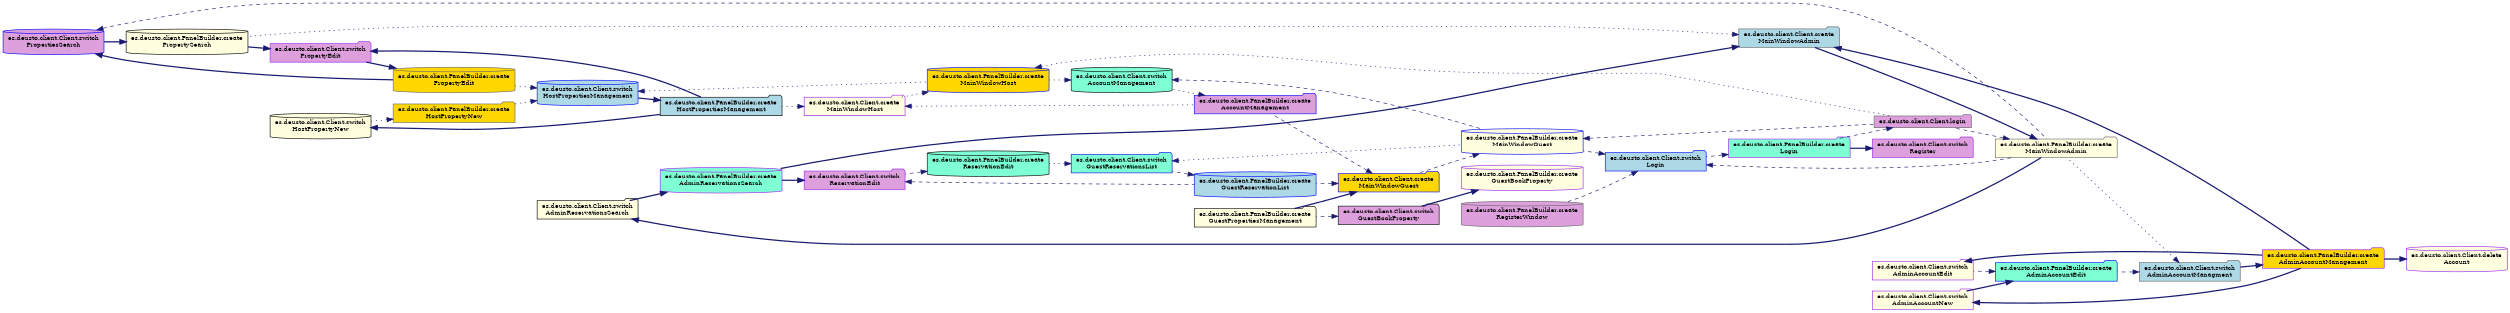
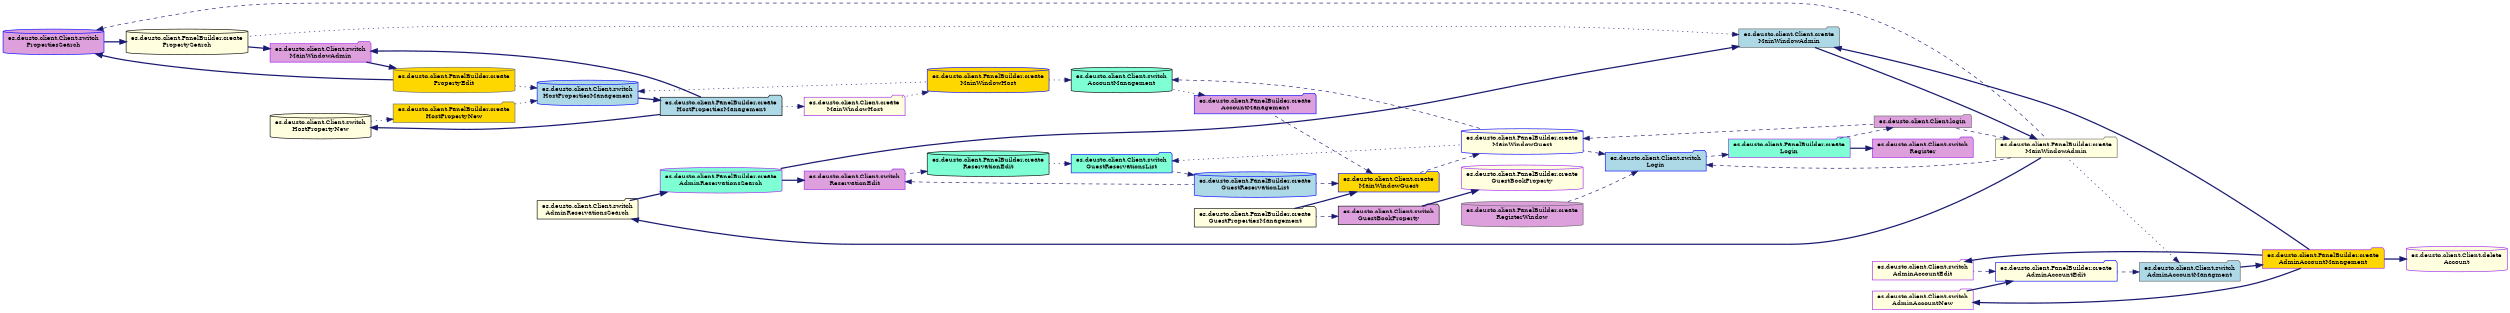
(321, 53) -> (321, 53)
(1467, 72) -> none
(1053, 106) -> none
(2056, 272) -> (2056, 272)
